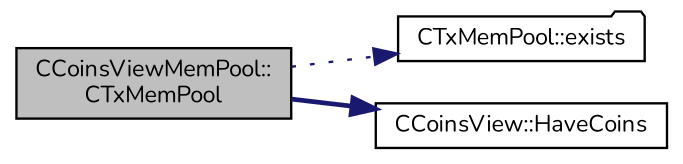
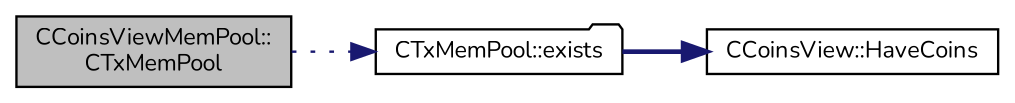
(322, 103) -> (653, 52)
